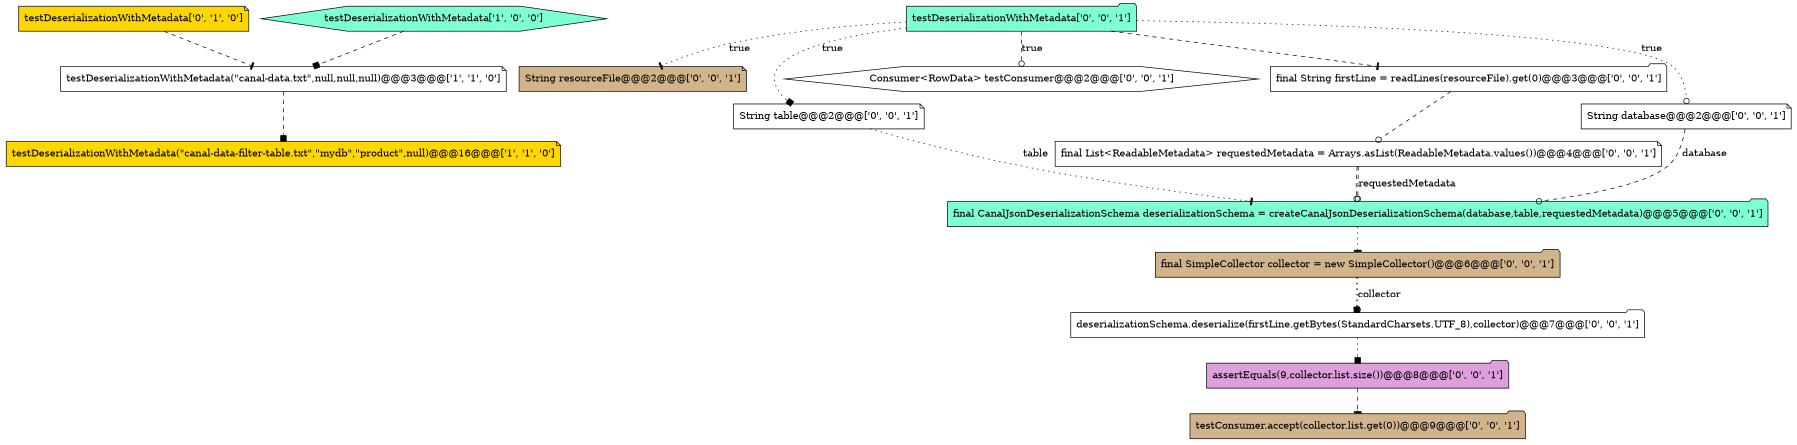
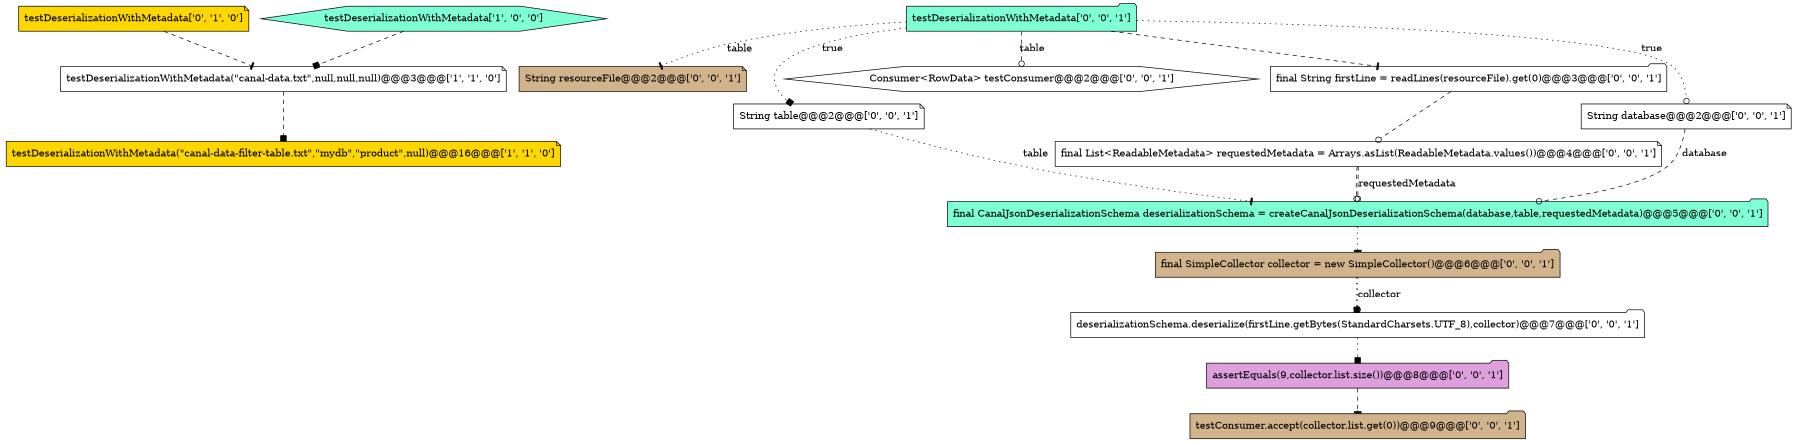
(740, 49) -> (740, 49)
(1032, 49) -> (1032, 49)
